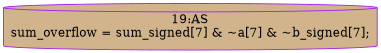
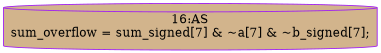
(190, 27) -> (190, 27)
